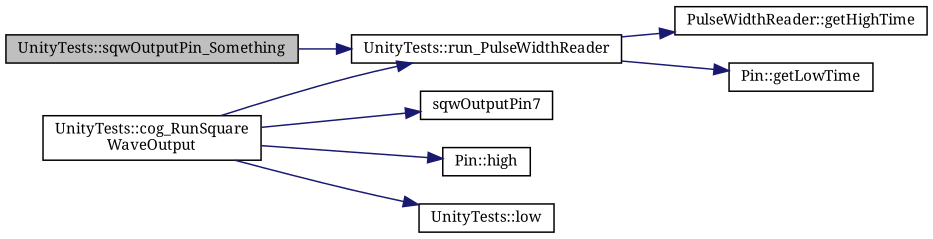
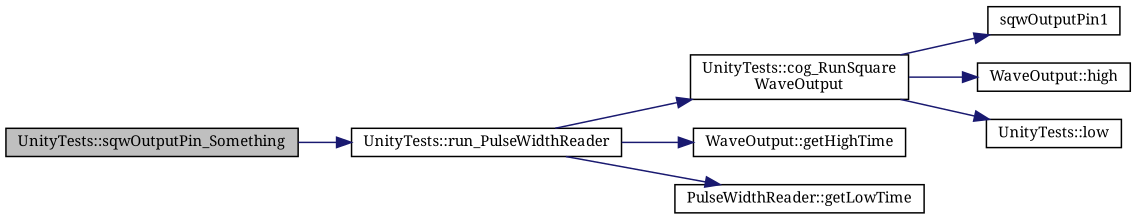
(801, 21) -> (800, 142)
(801, 77) -> (800, 199)
(309, 89) -> (616, 115)
(487, 105) -> (1054, 21)
(487, 162) -> (1054, 77)
